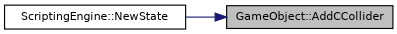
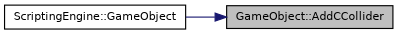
(95, 17) -> (95, 17)
